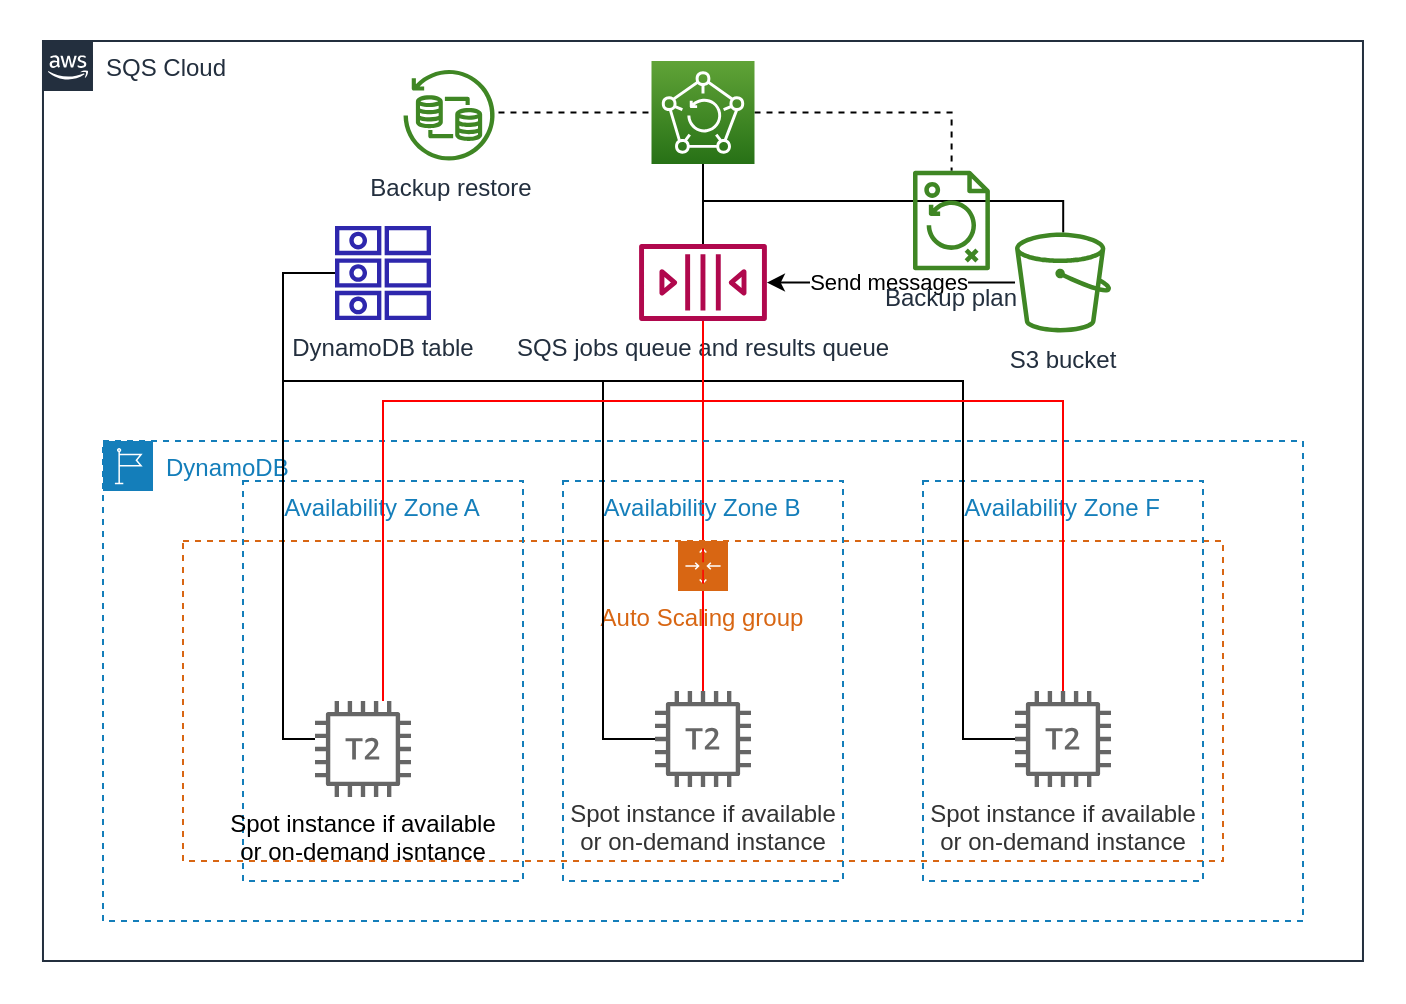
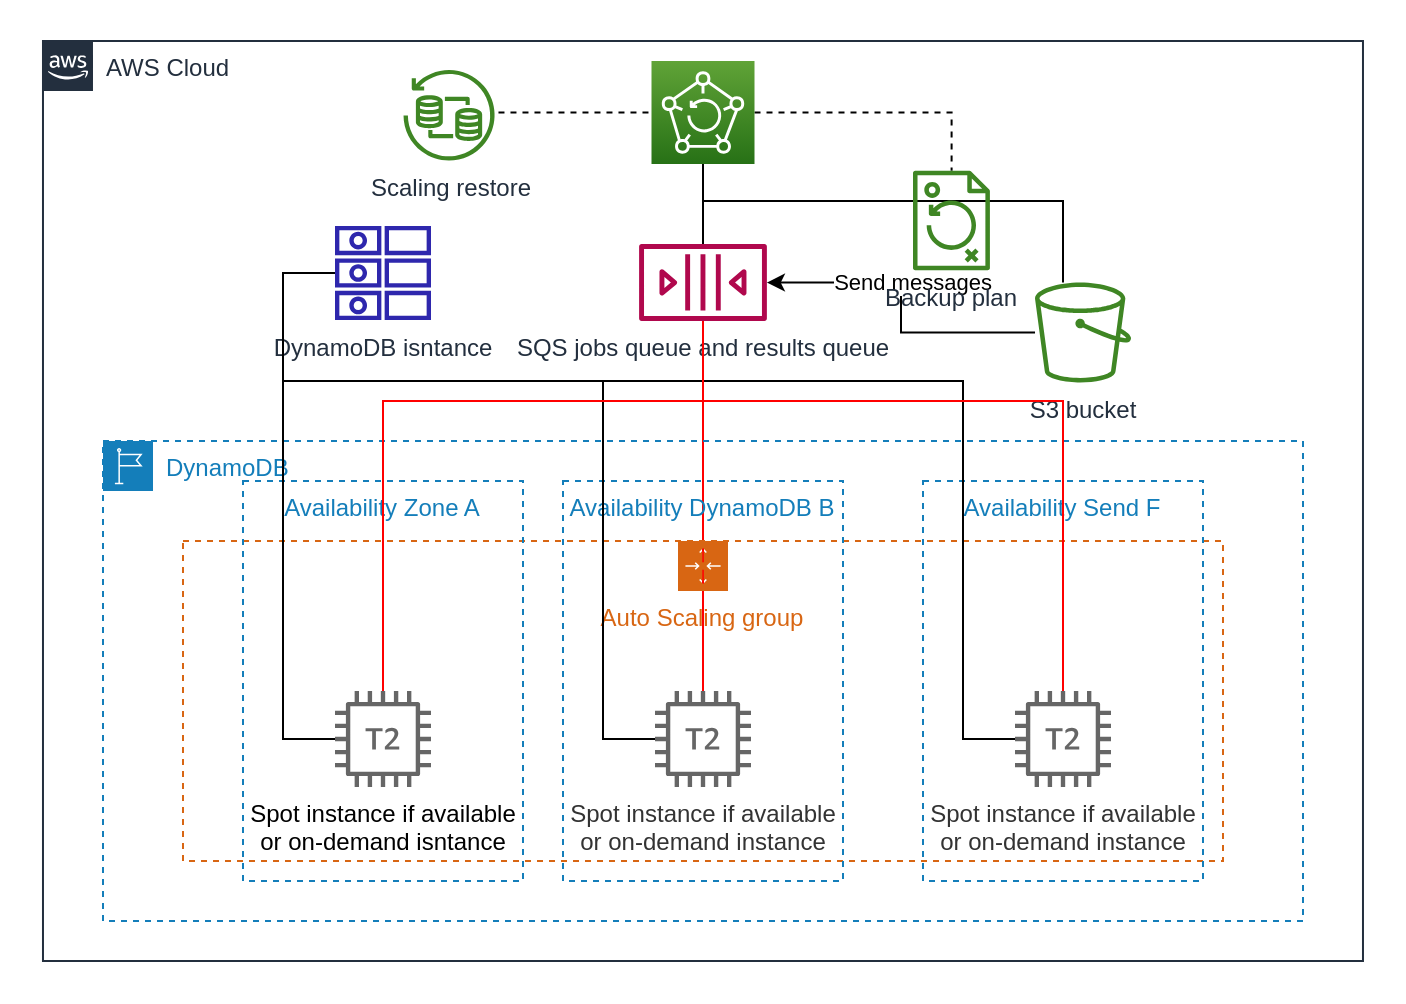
(161, 69) -> (161, 69)
(452, 189) -> (452, 189)
(1063, 283) -> (1083, 333)
(384, 349) -> (384, 349)
(702, 508) -> (702, 508)
(1062, 508) -> (1062, 508)
(363, 749) -> (383, 739)
